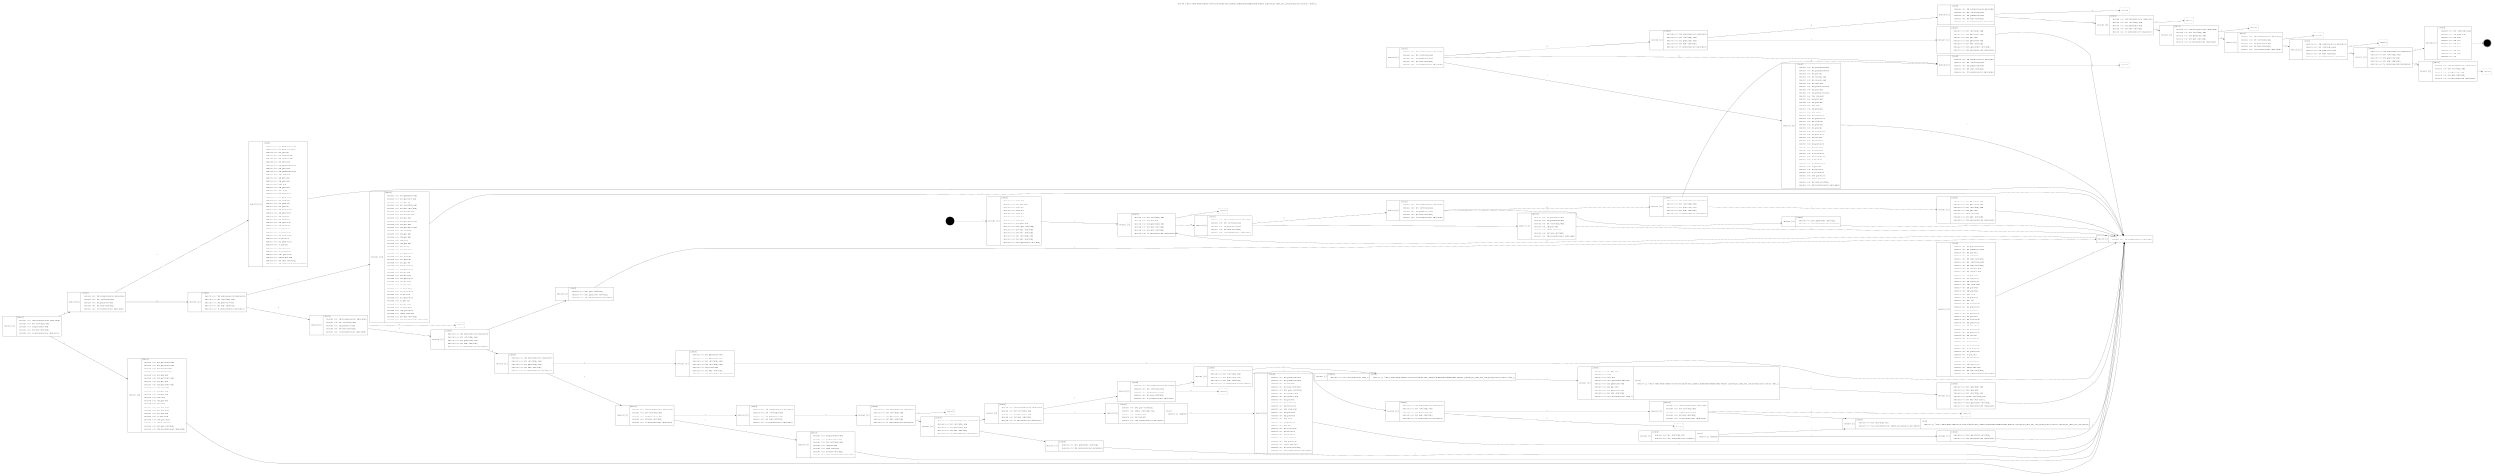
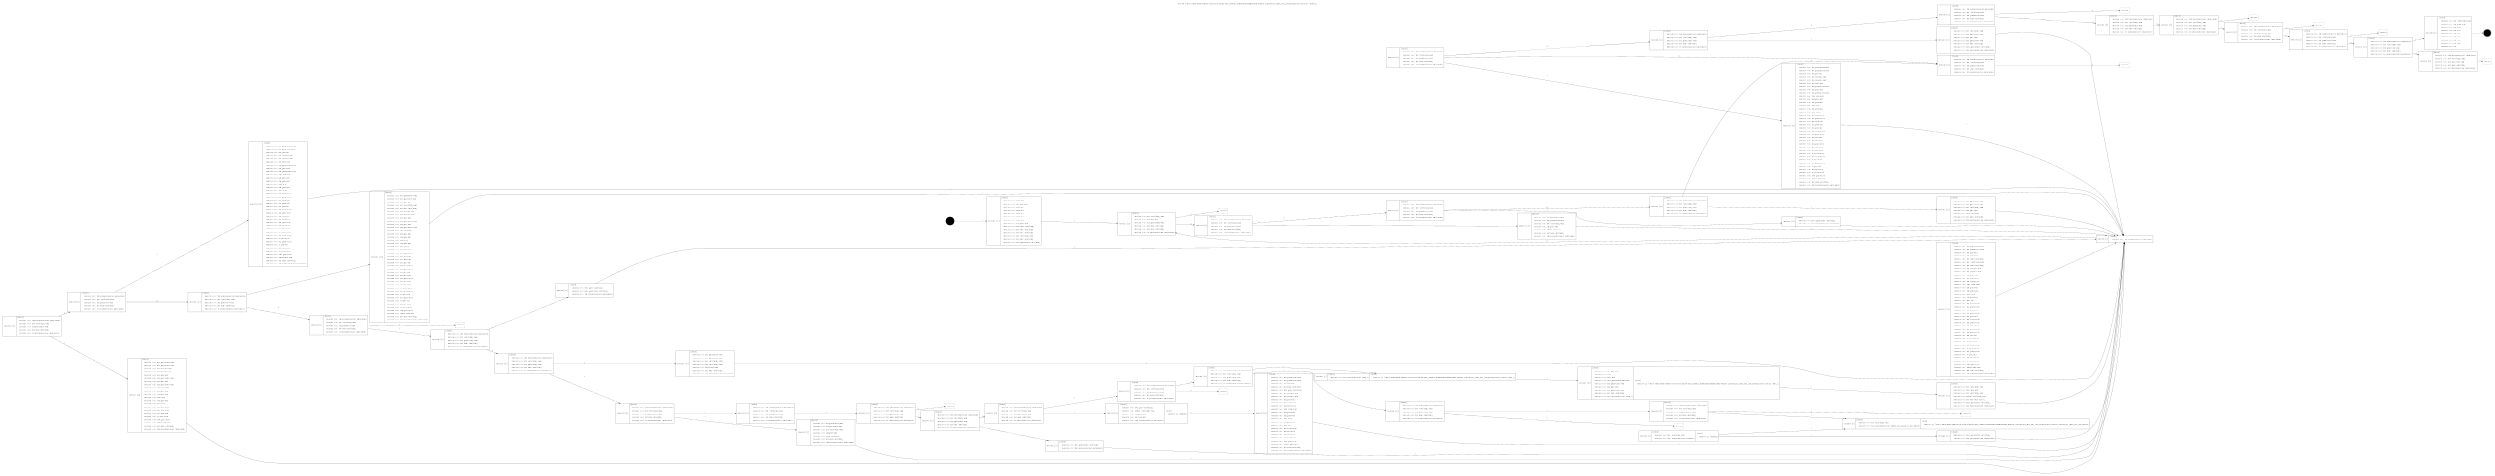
(2189, 20) -> none
